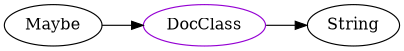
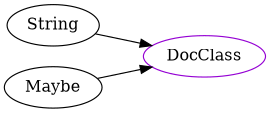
(281, 25) -> (118, 39)
